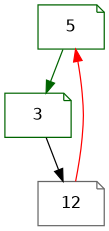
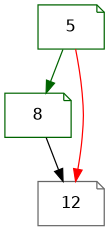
(38, 115) -> (38, 115)
(83, 121) -> (83, 109)
